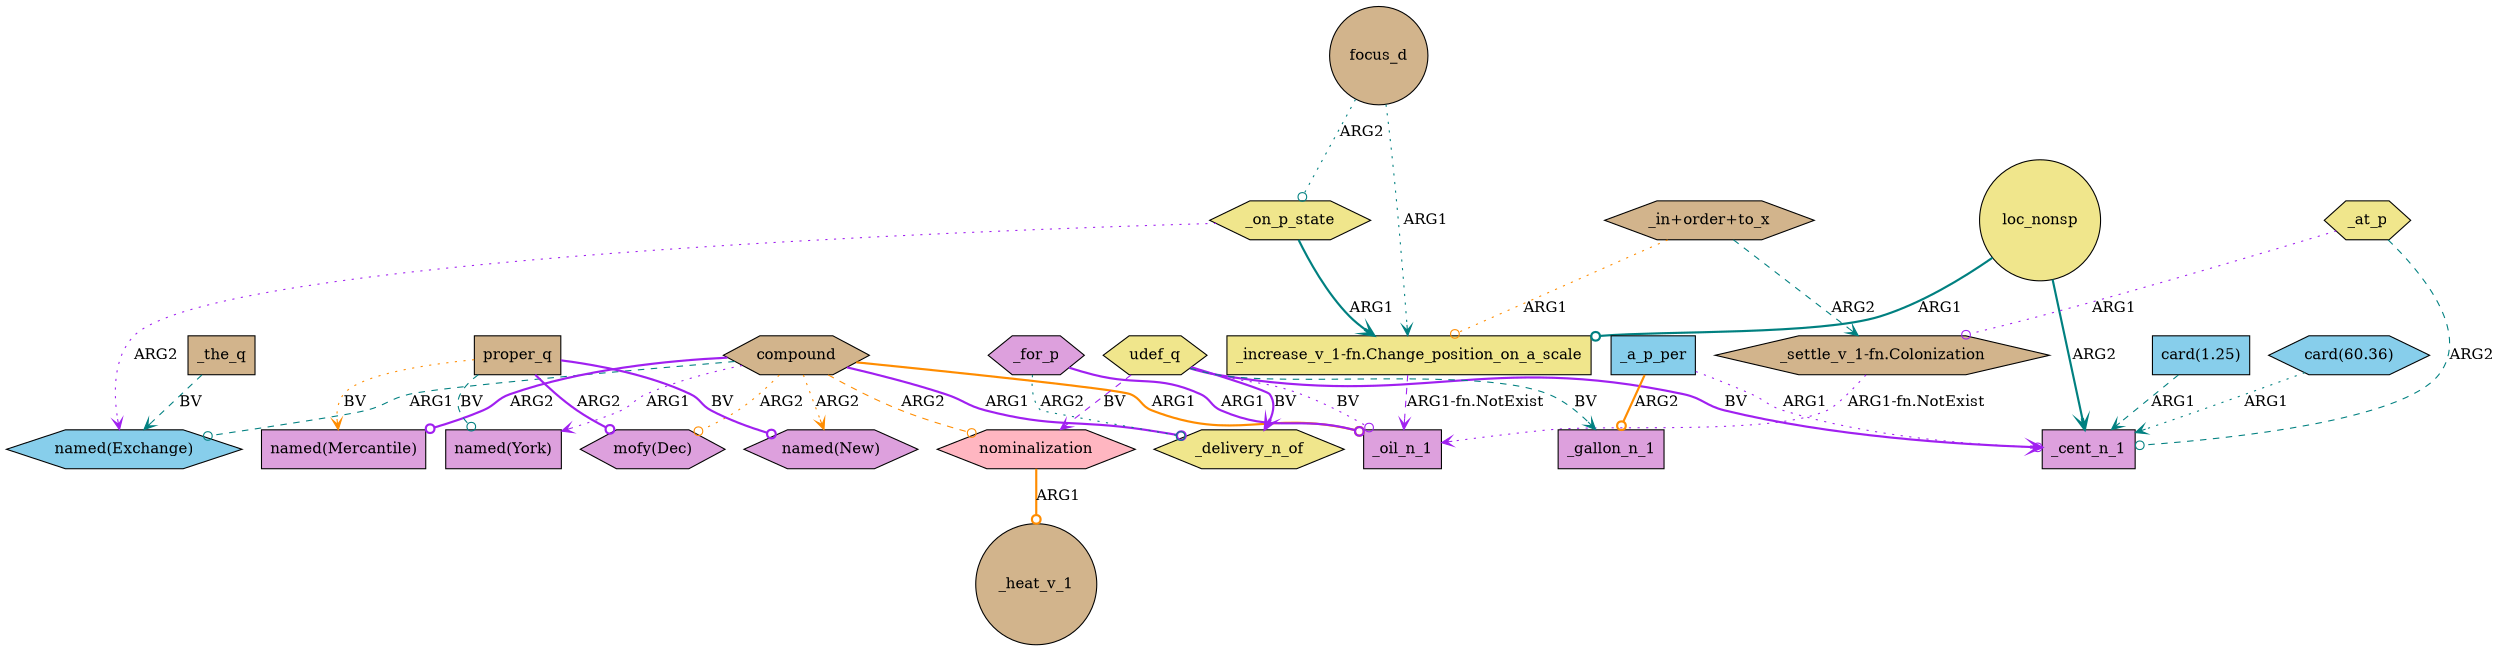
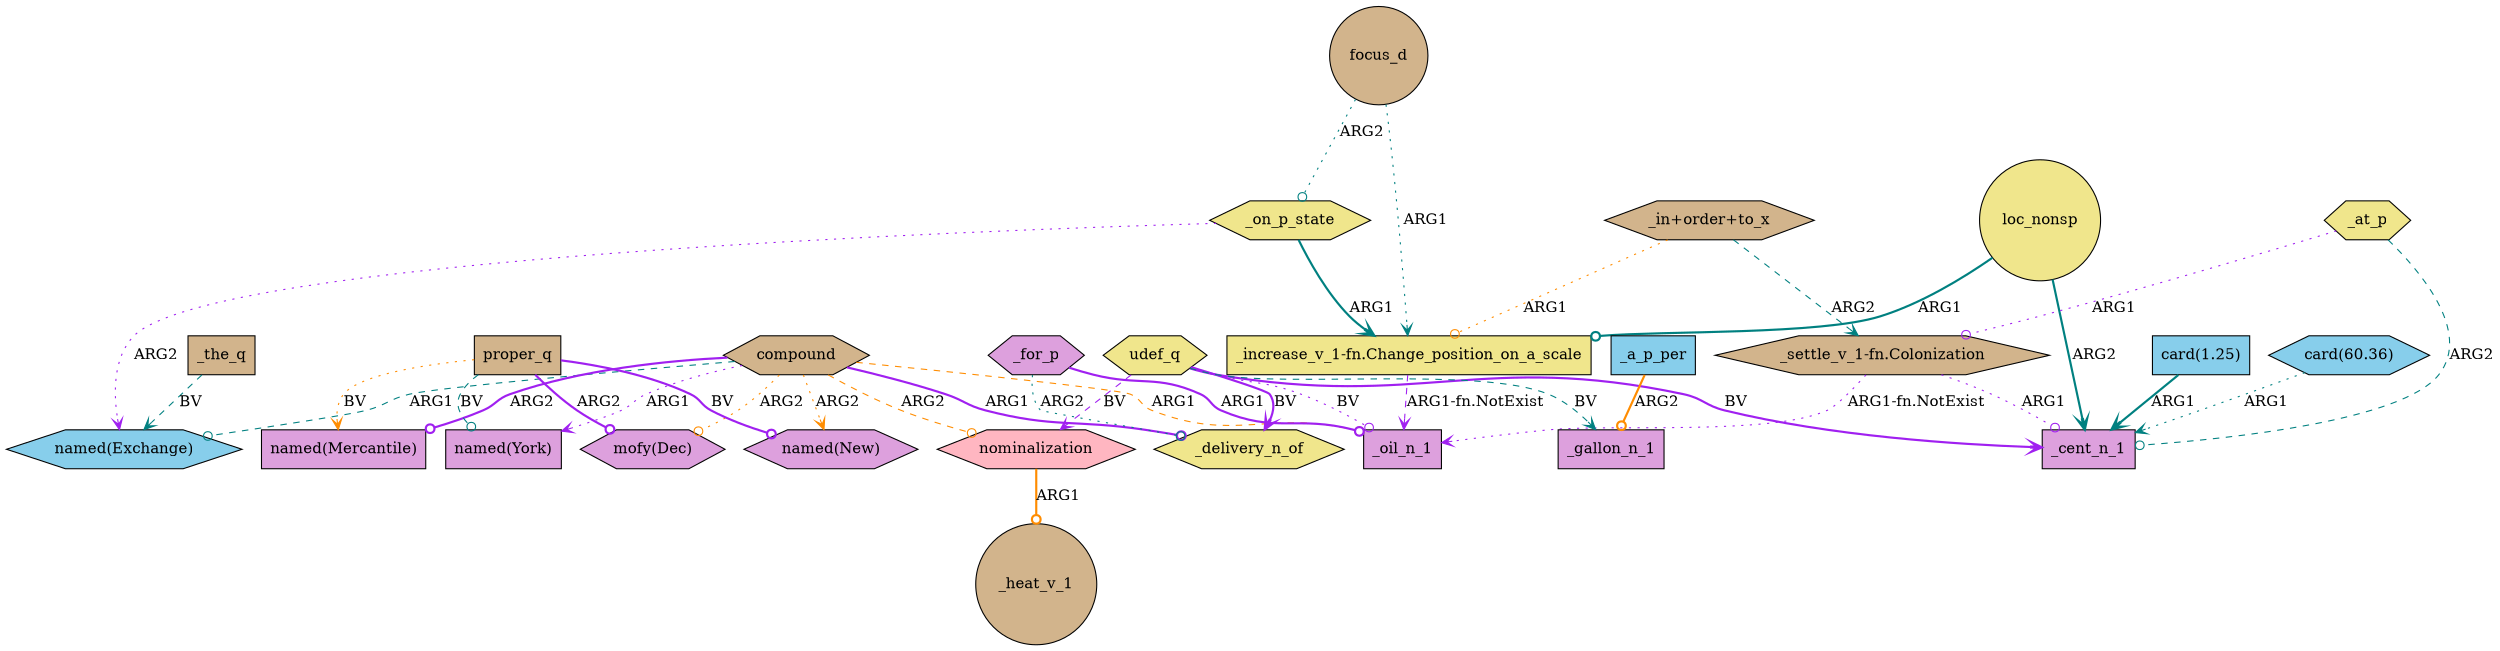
(1097, 389) -> (1097, 389)
(2149, 399) -> (2149, 399)
(1834, 424) -> (1998, 397)
